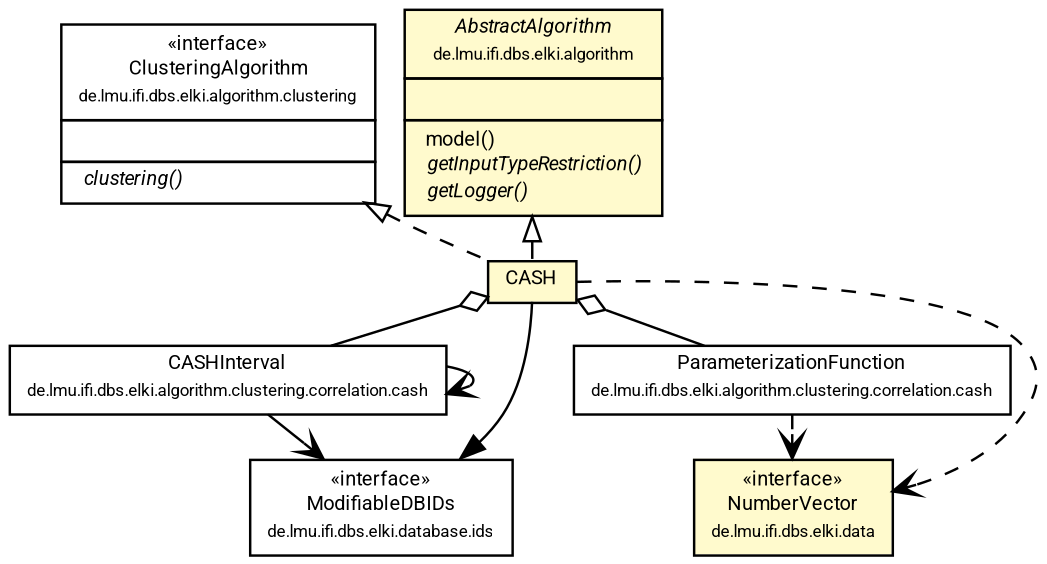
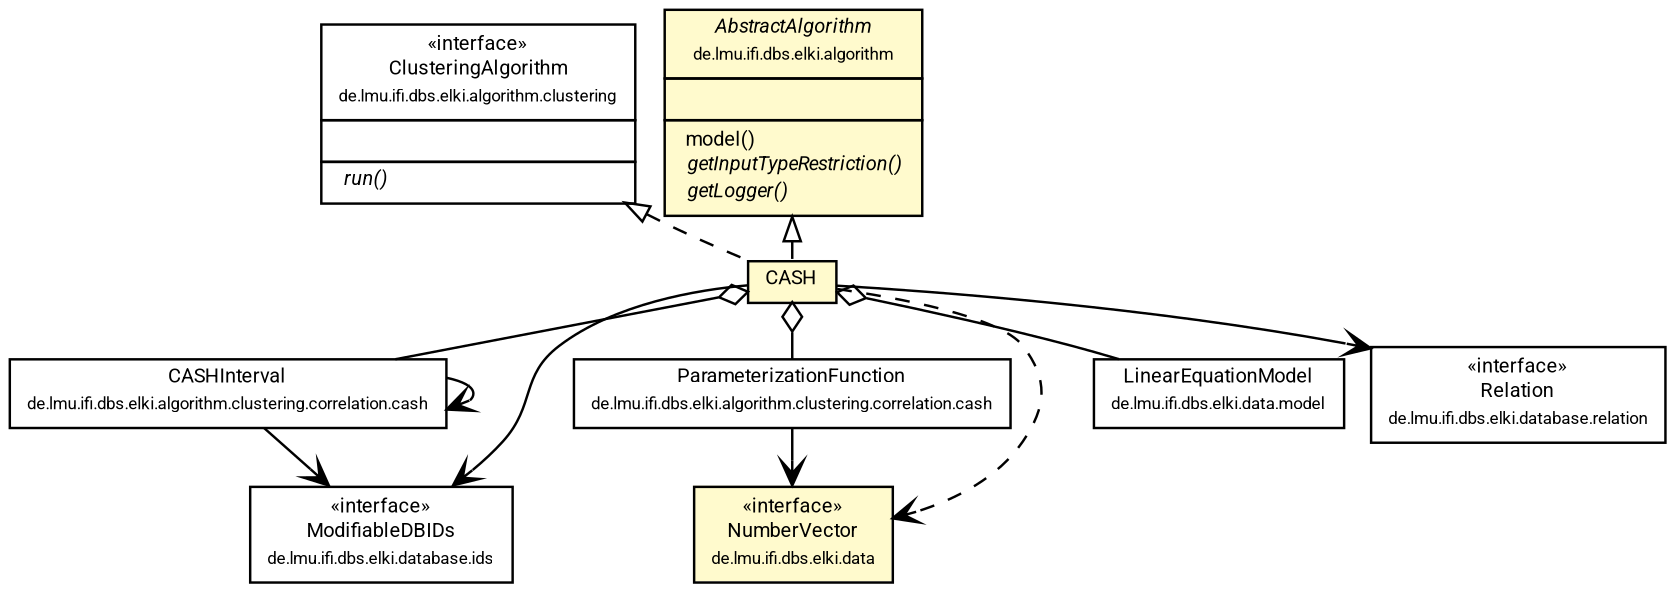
(131, 179) -> (364, 179)
(520, 378) -> (564, 343)
none -> (1219, 394)
none -> (1518, 394)
(792, 424) -> (792, 444)
